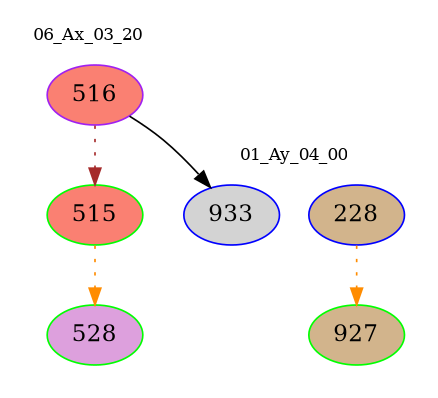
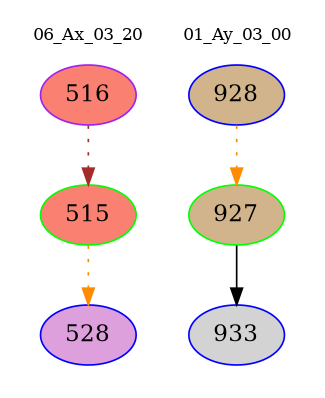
(181, 156) -> (237, 267)
(294, 156) -> (238, 36)
(357, 215) -> (237, 95)
(95, 335) -> (88, 335)
